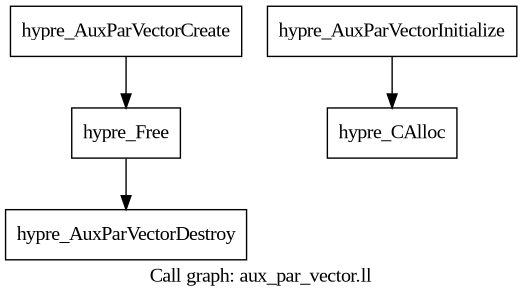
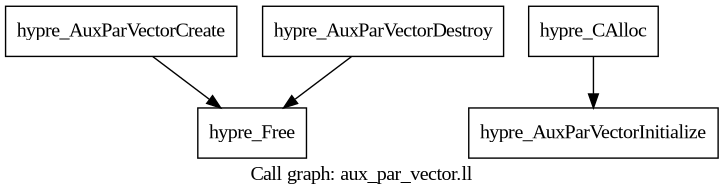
(392, 75) -> (593, 75)
(126, 177) -> (323, 78)
